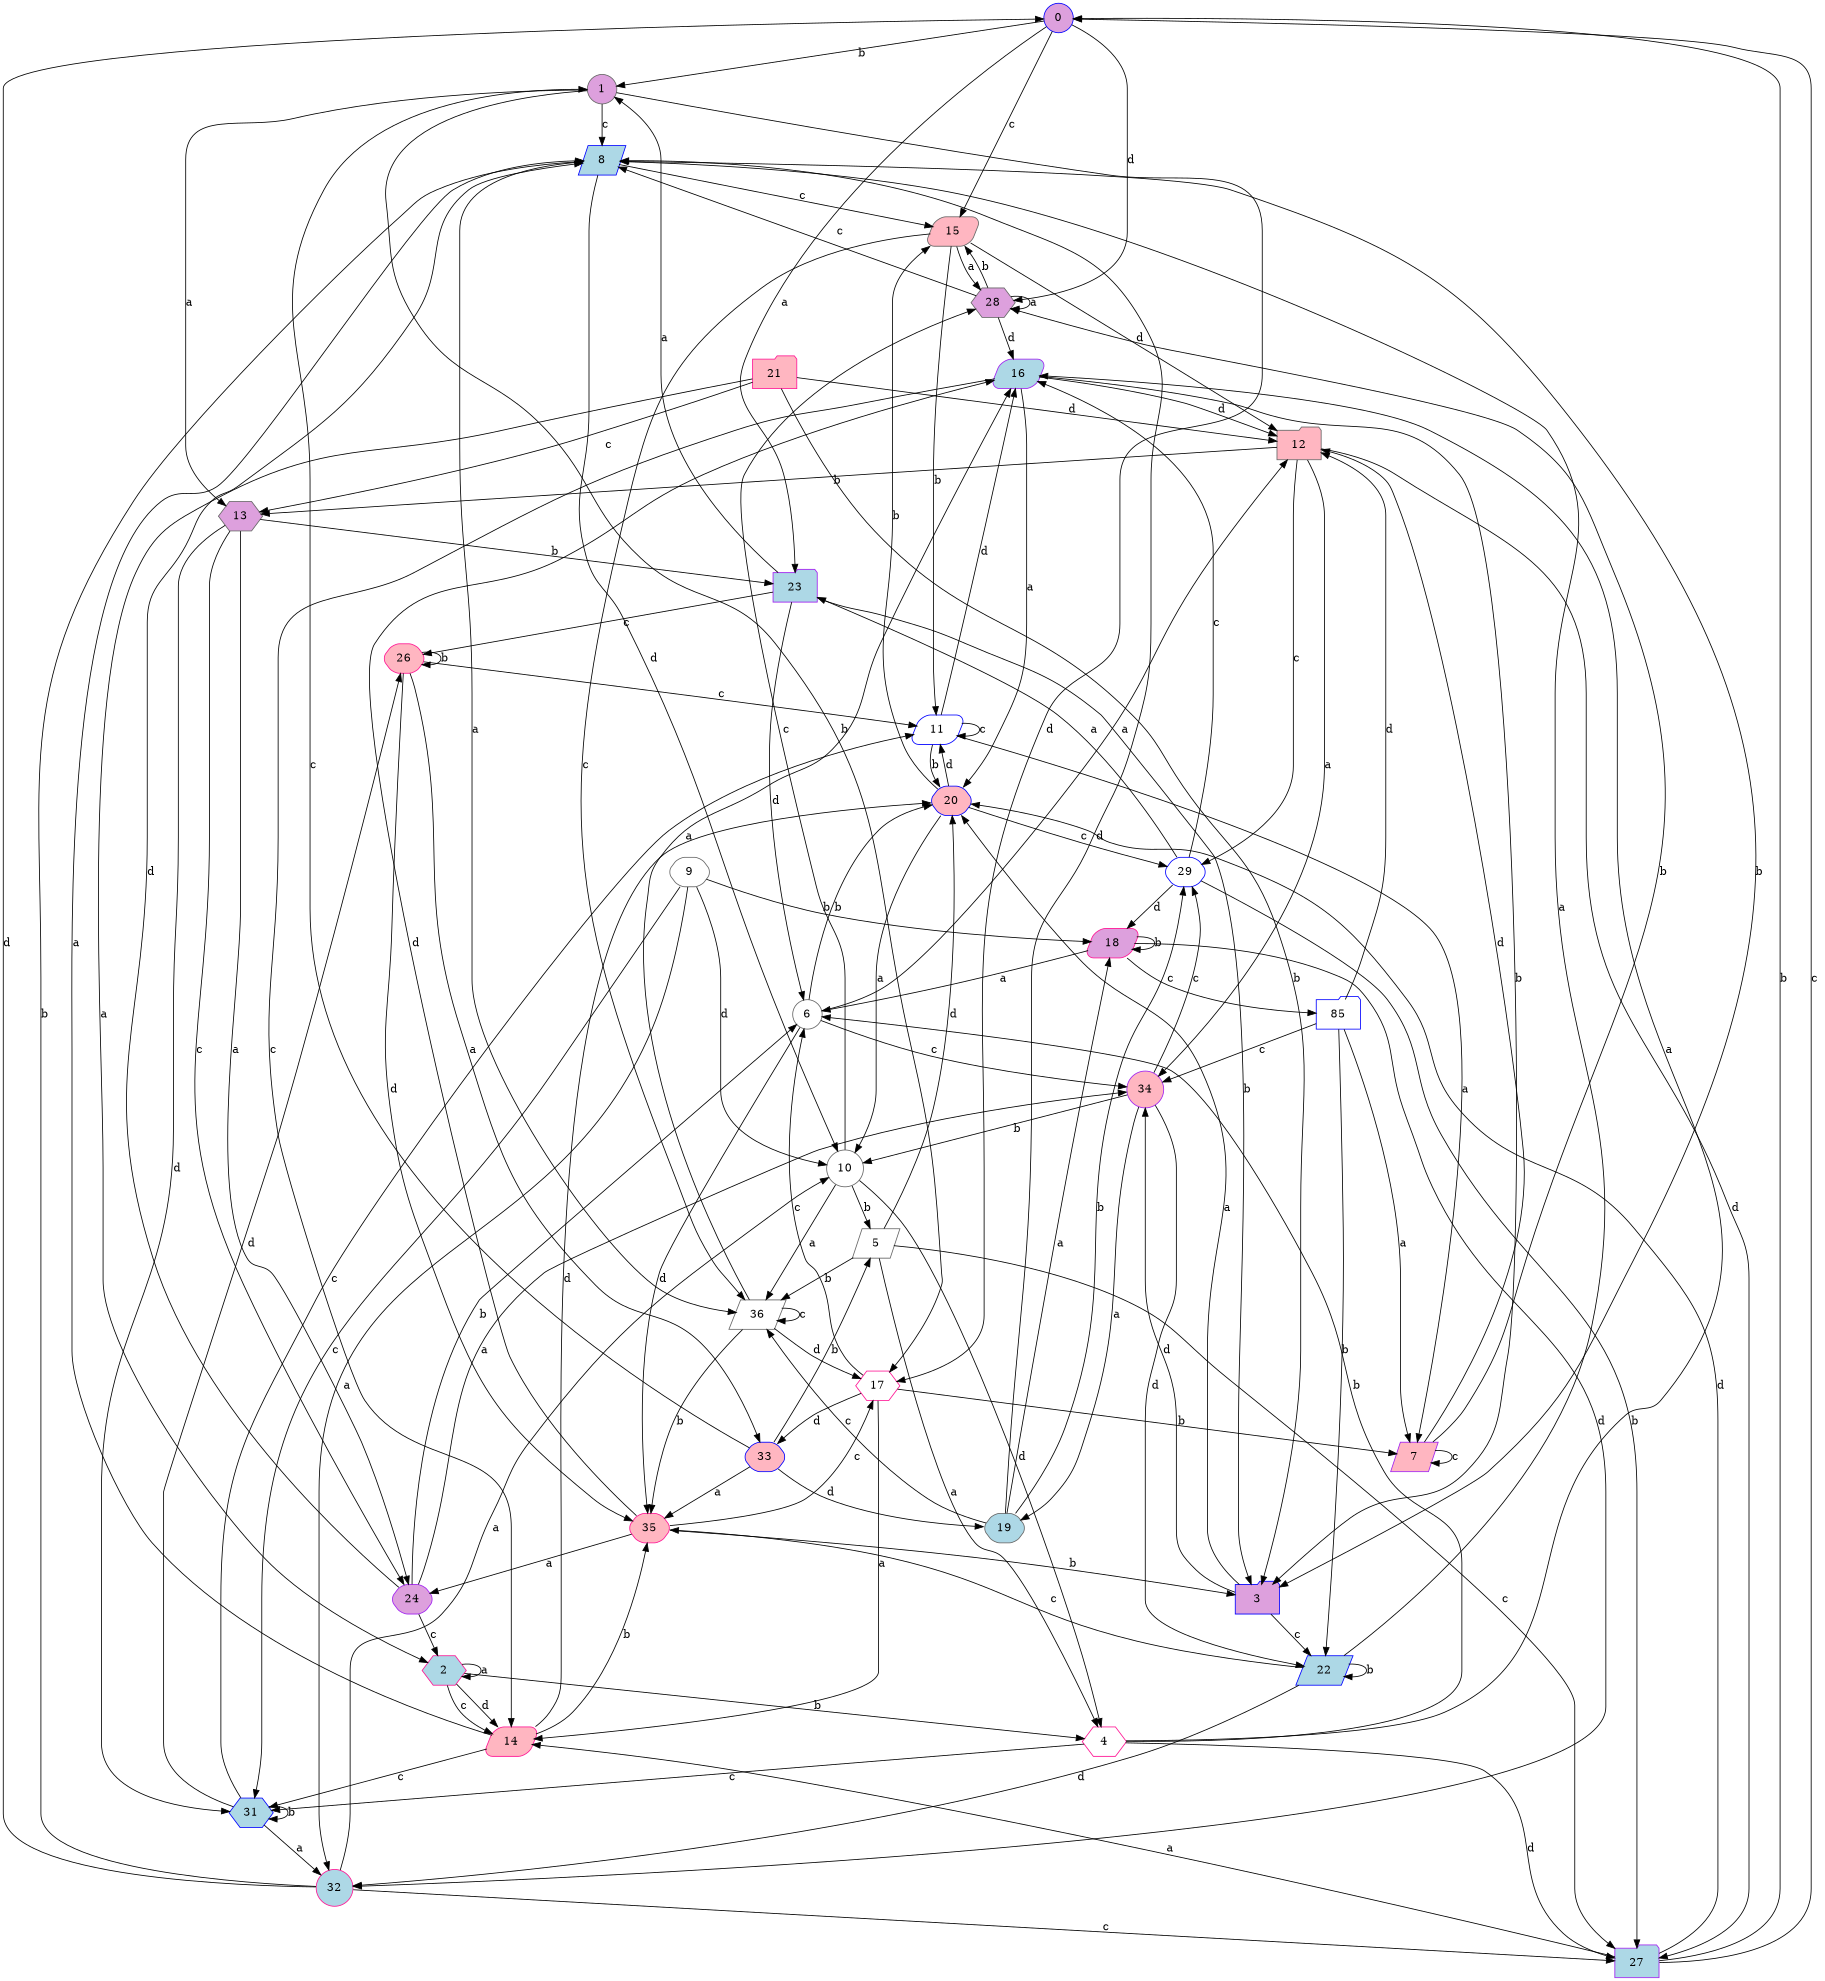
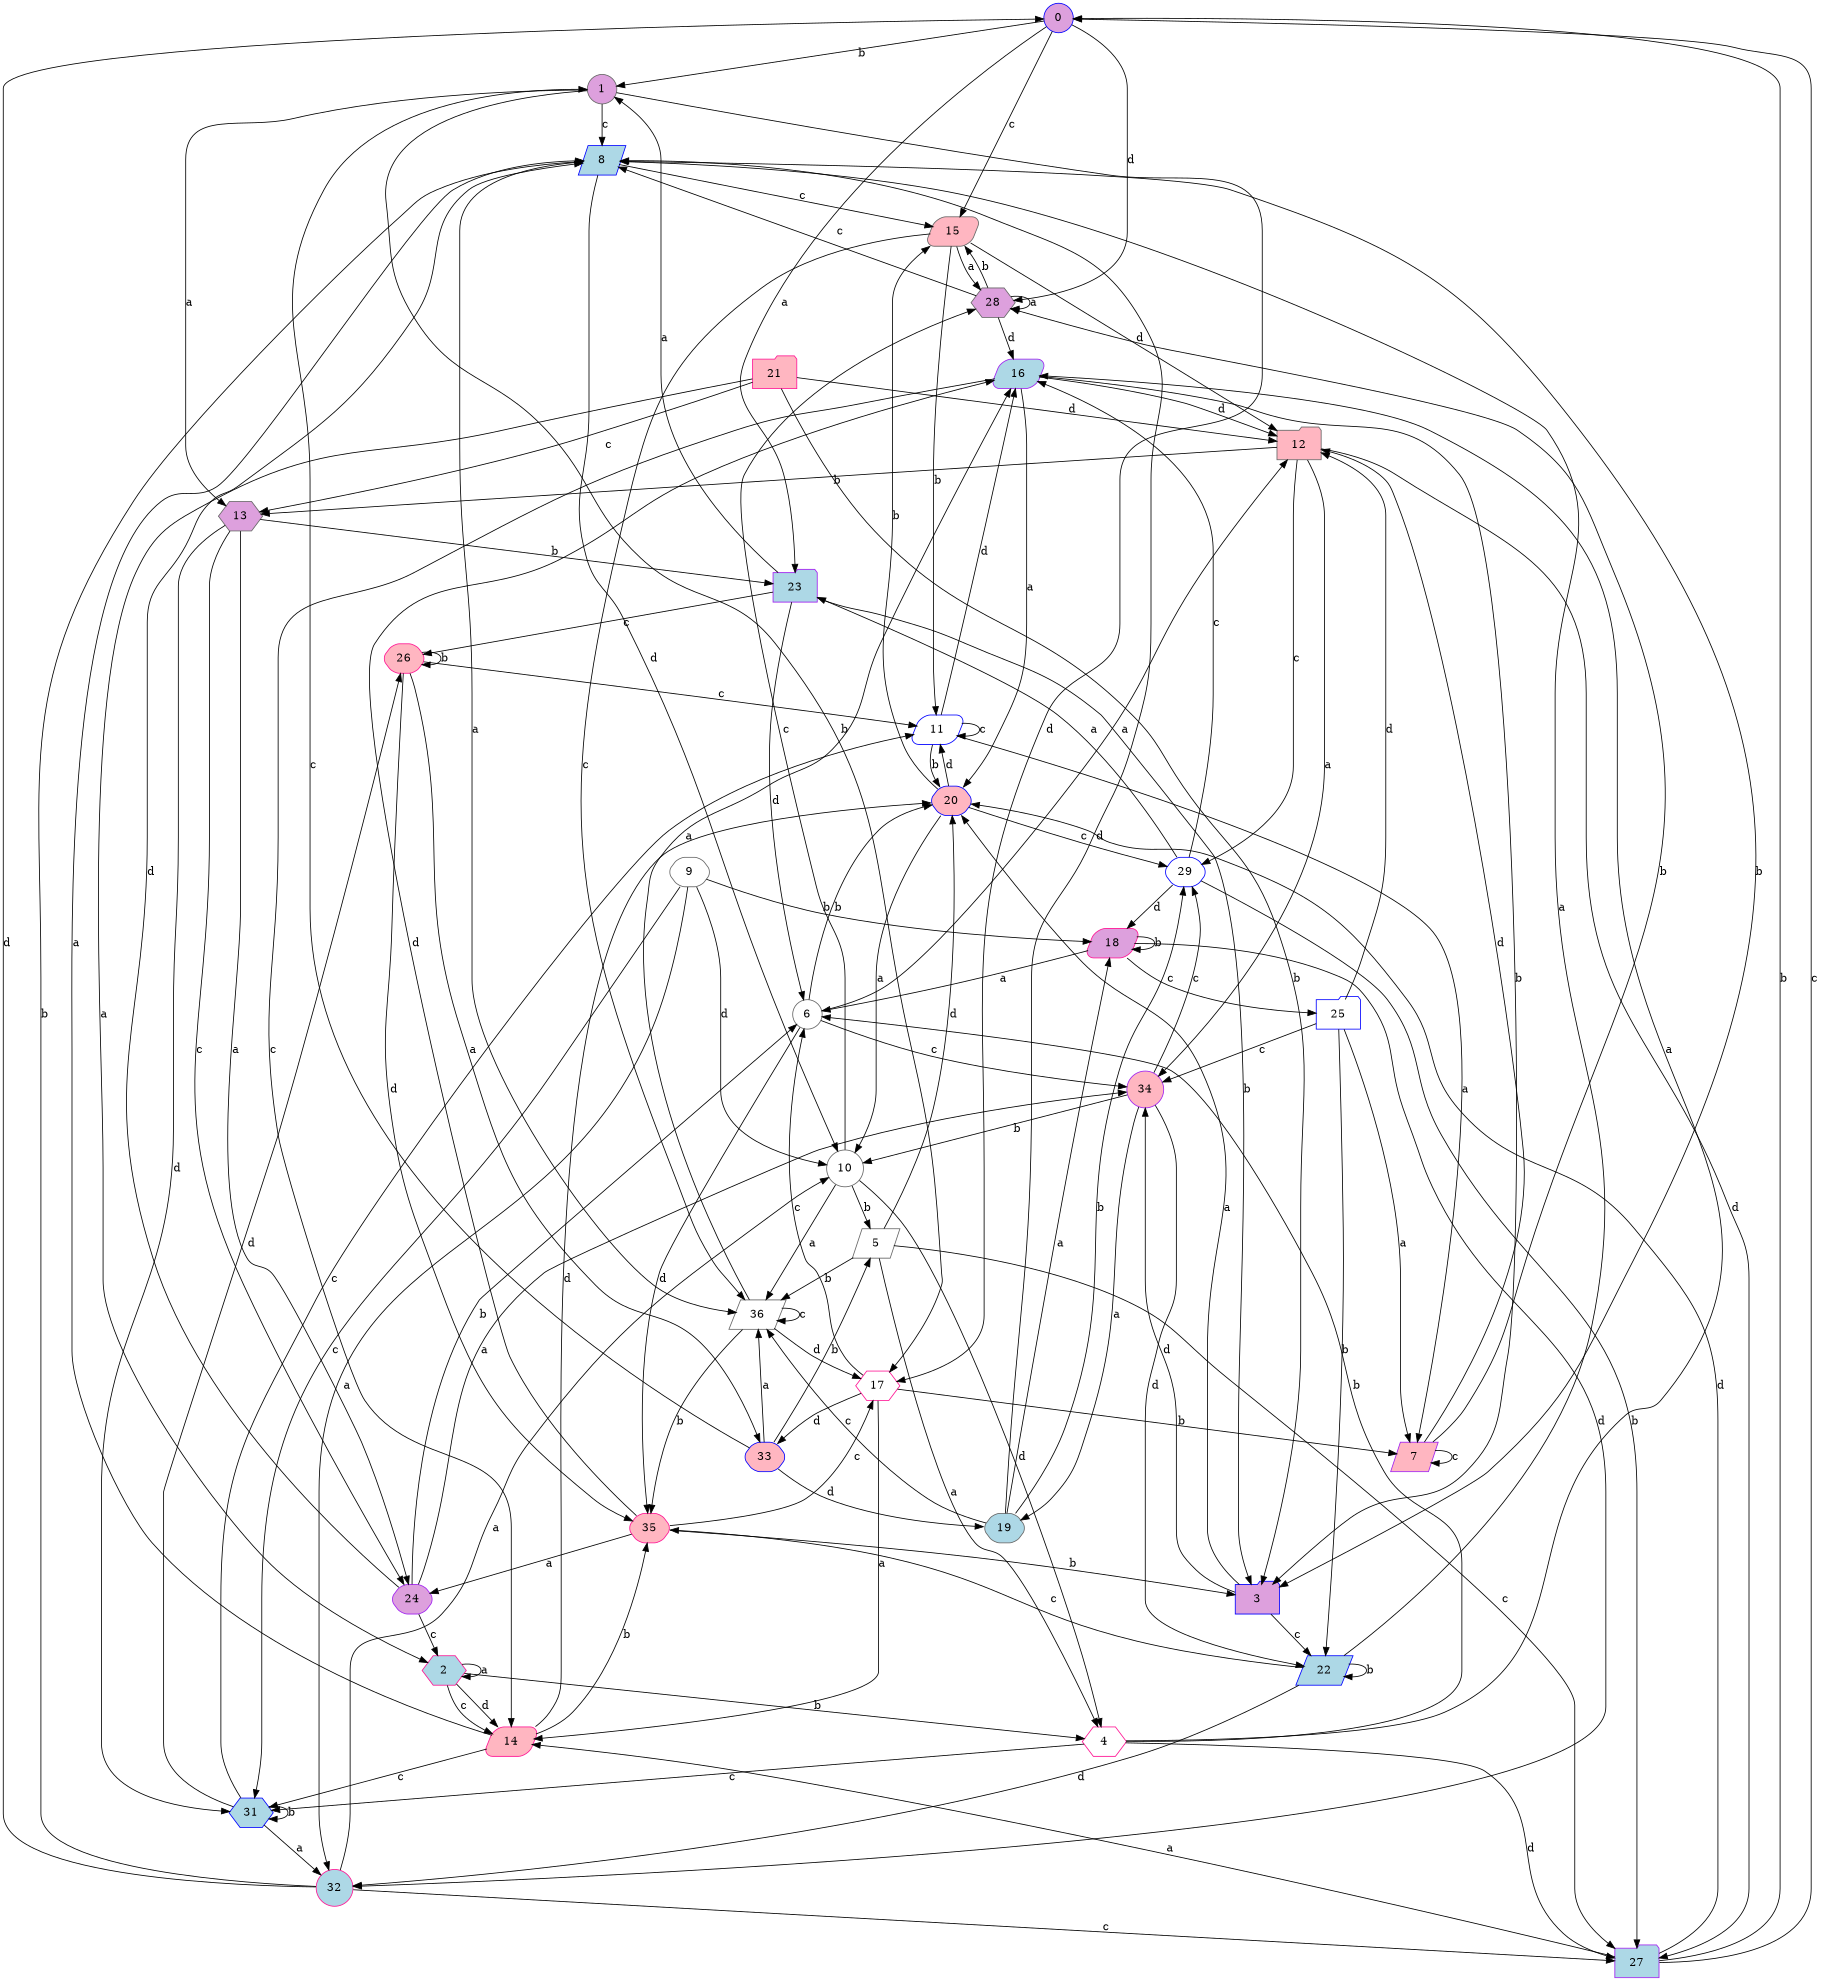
(1338, 1014) -> (1338, 1014)
(711, 1490) -> (761, 1390)
